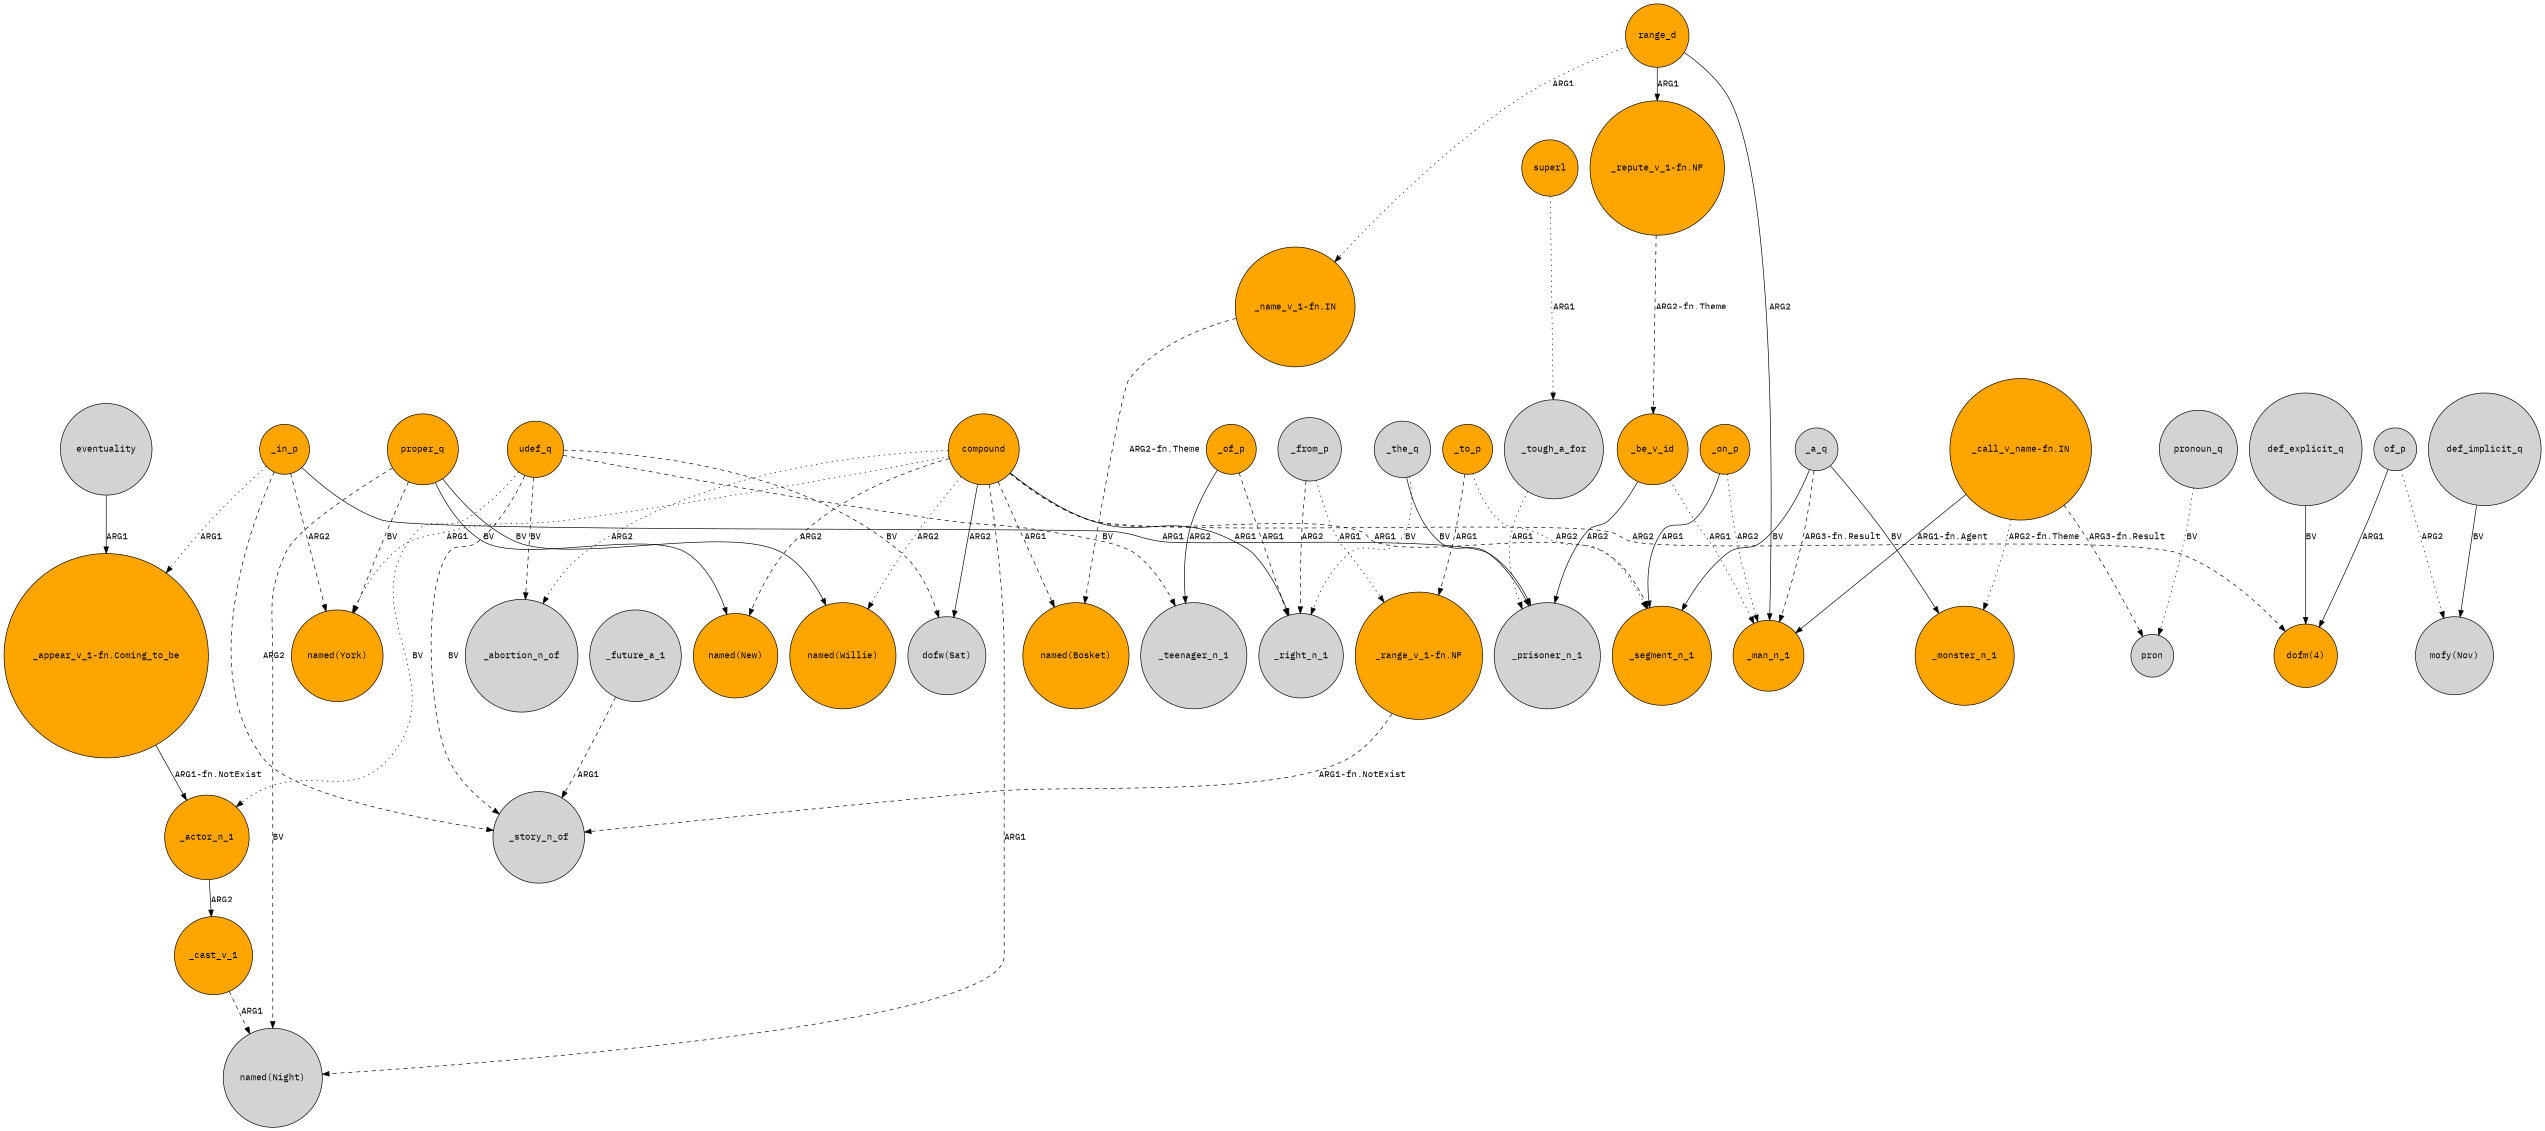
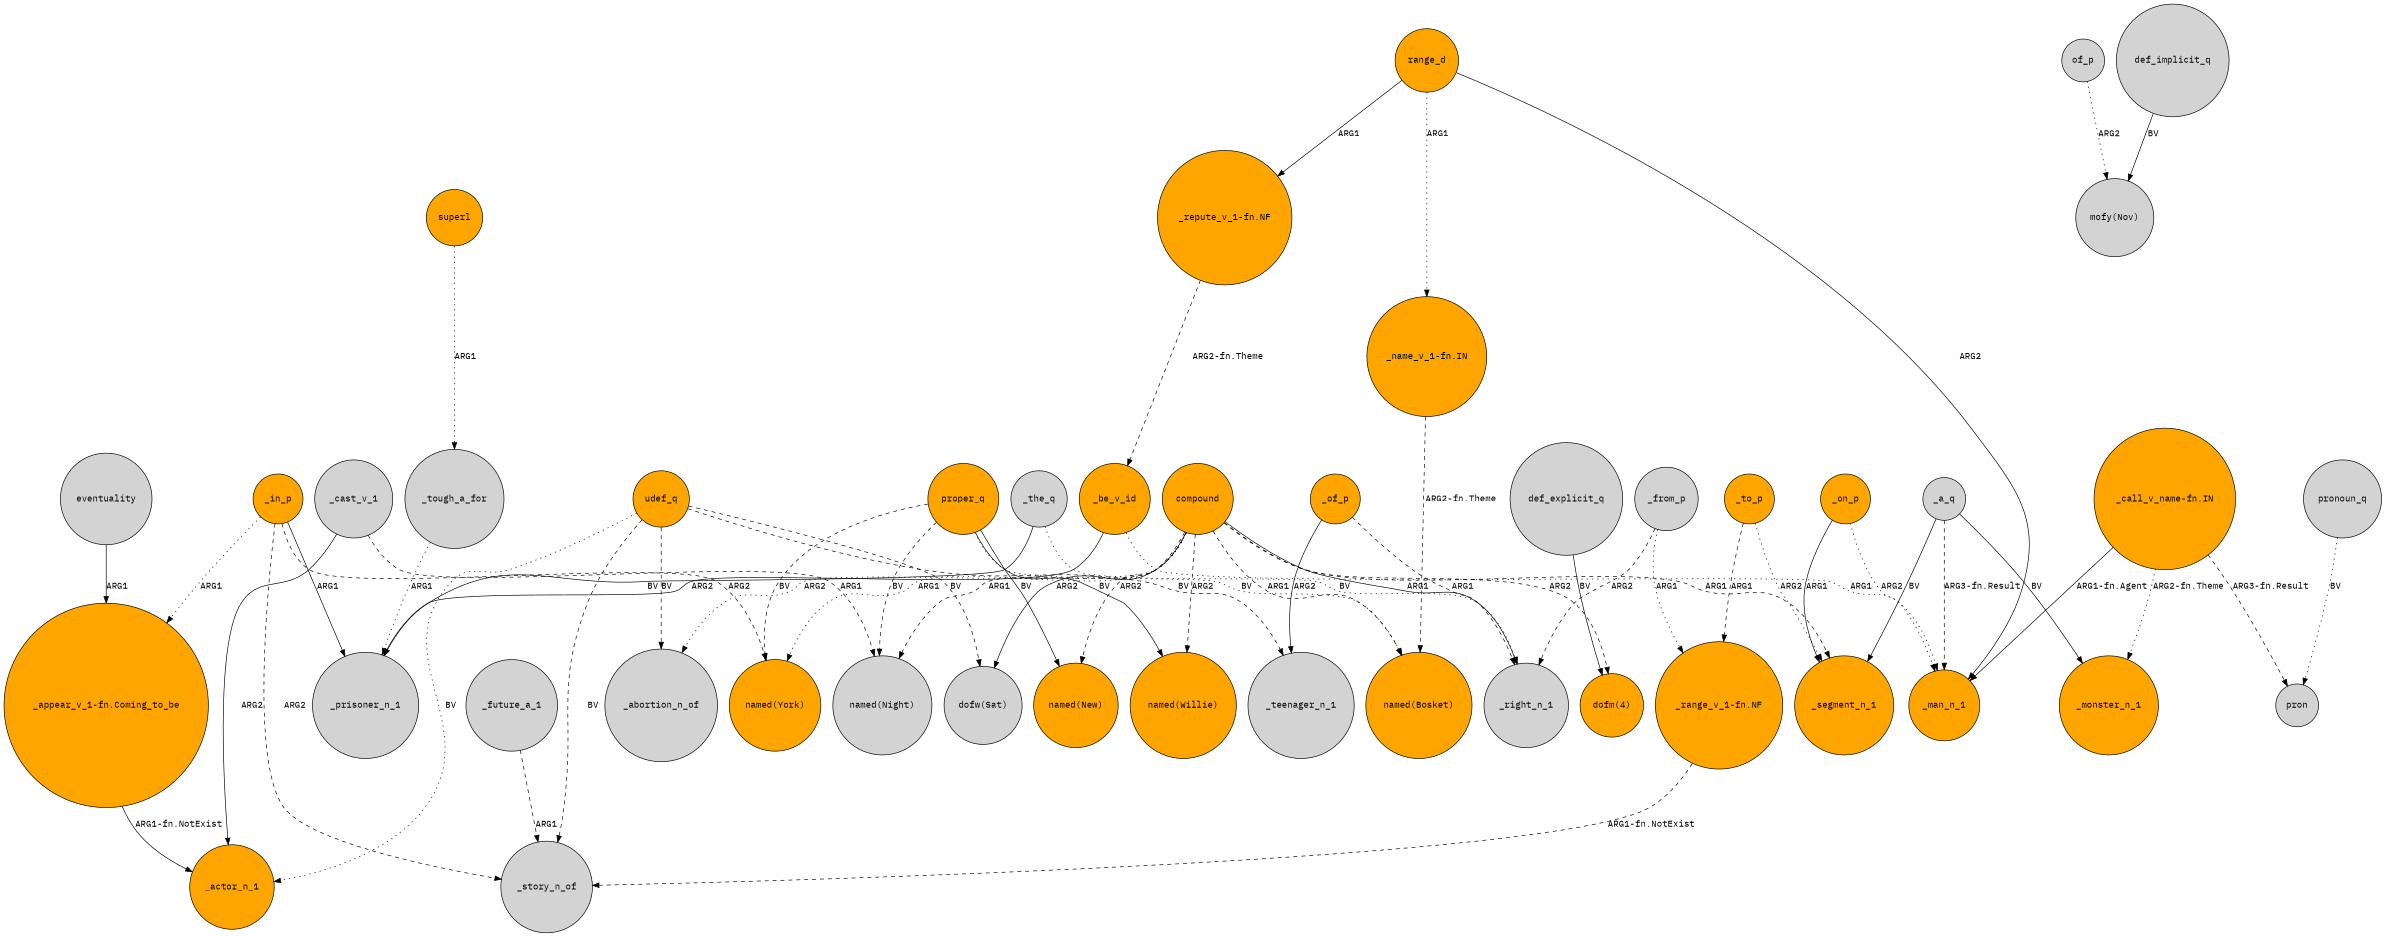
(913, 538) -> (1192, 587)
(2357, 546) -> none
none -> (1225, 585)
(210, 895) -> (227, 658)
(214, 956) -> (354, 499)
